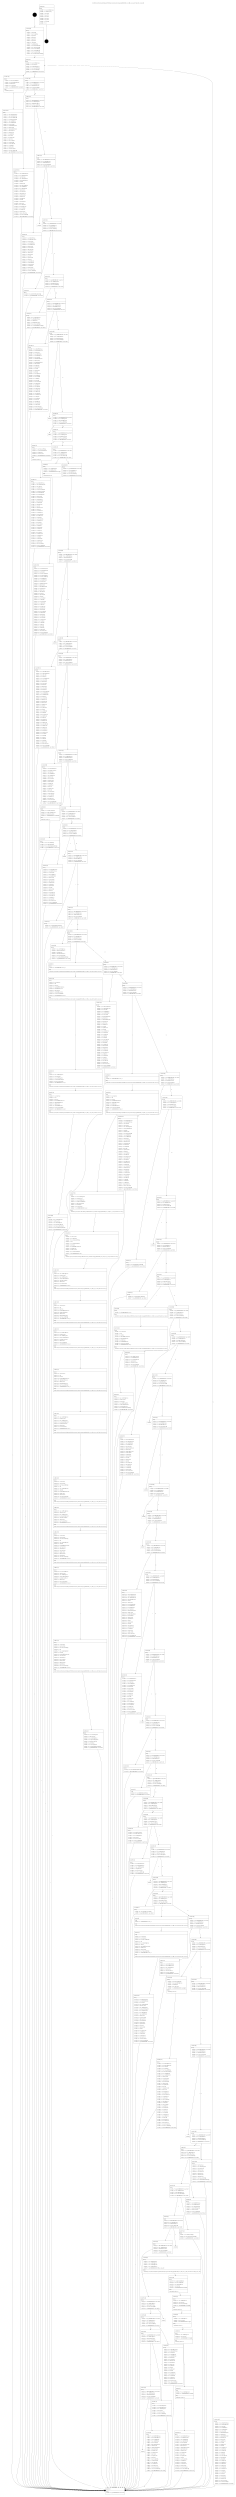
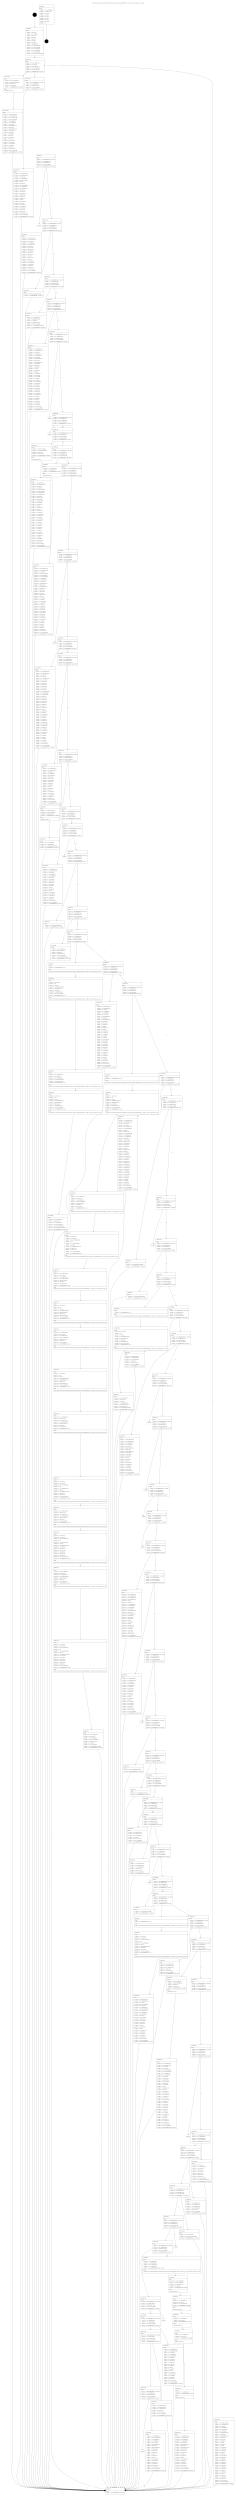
(35, 102) -> none
